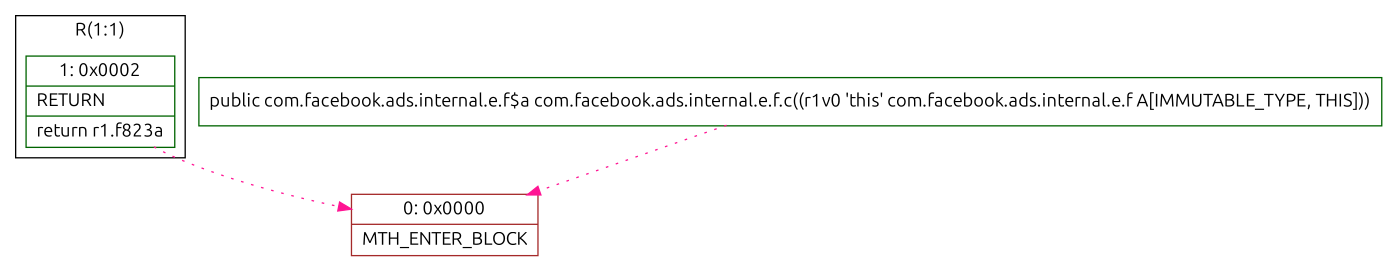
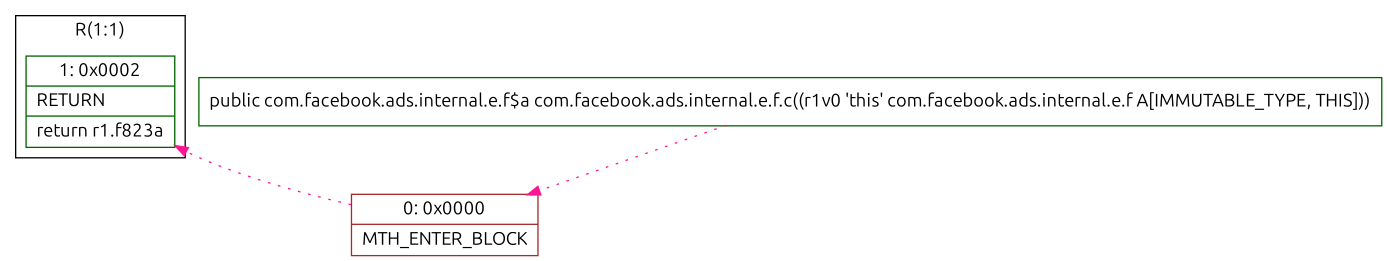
(244, 182) -> (267, 182)
